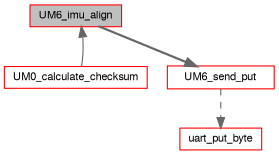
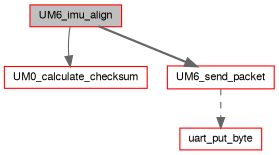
(83, 52) -> (69, 41)
(221, 77) -> (221, 77)
